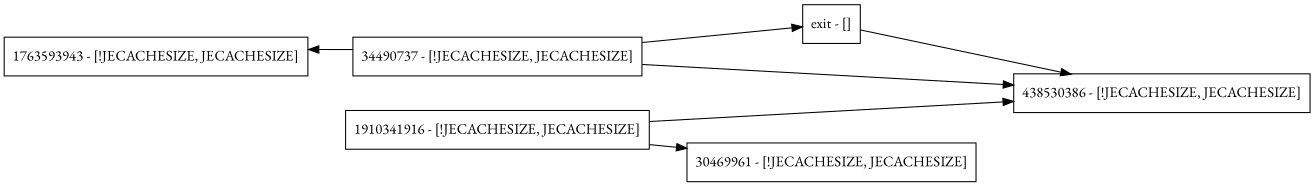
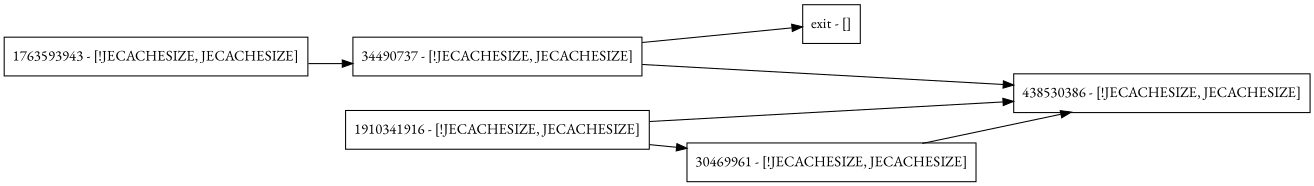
(336, 49) -> (325, 64)
(961, 51) -> (991, 129)
